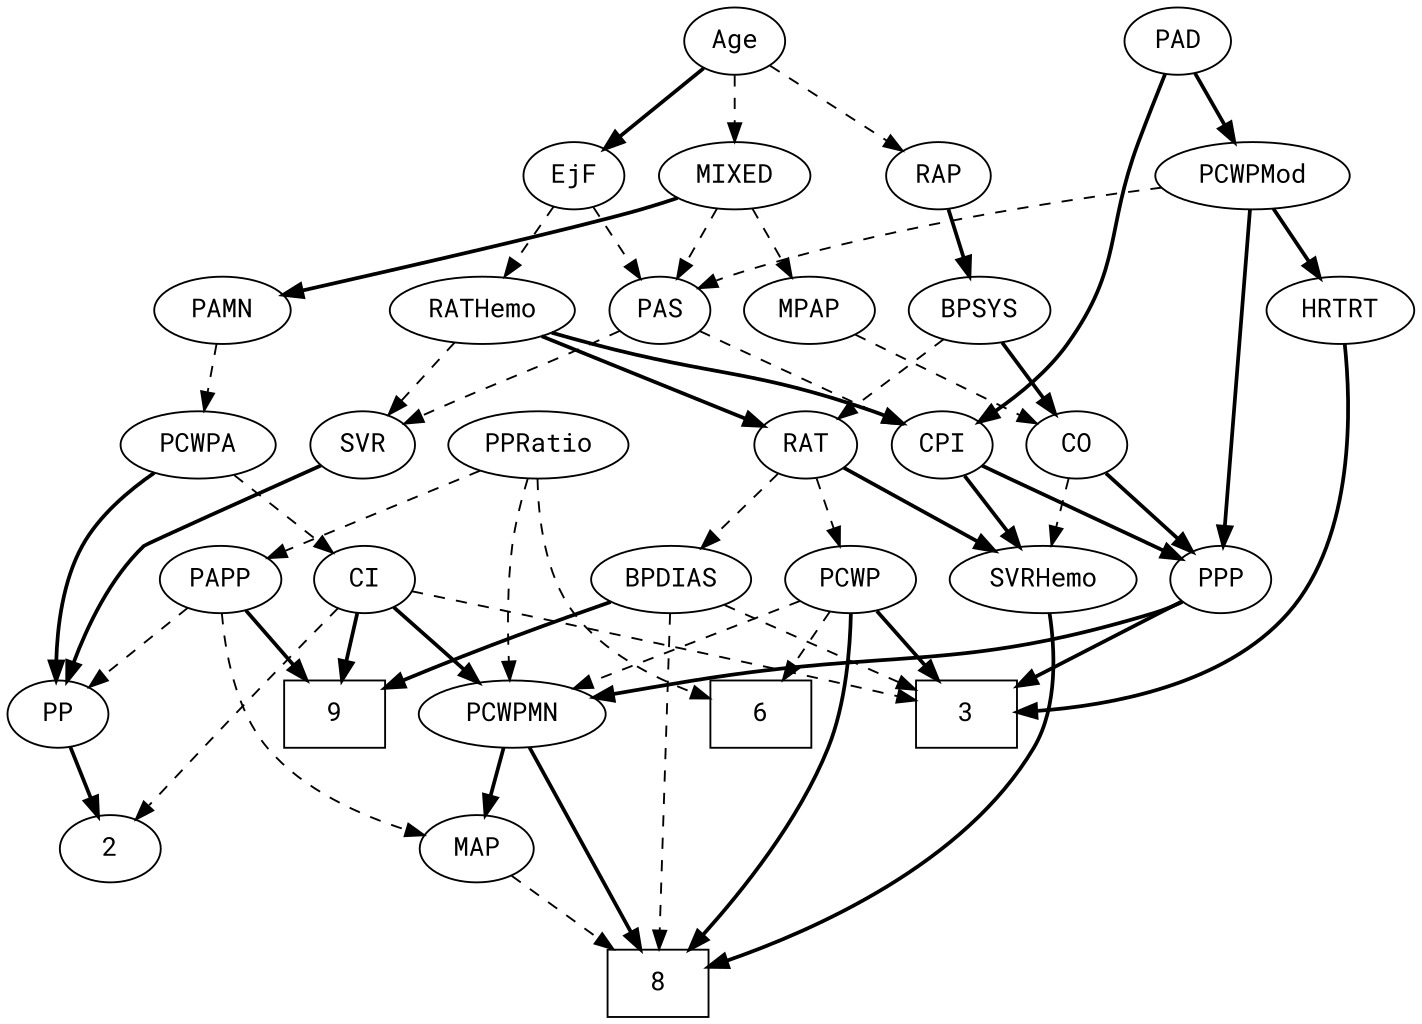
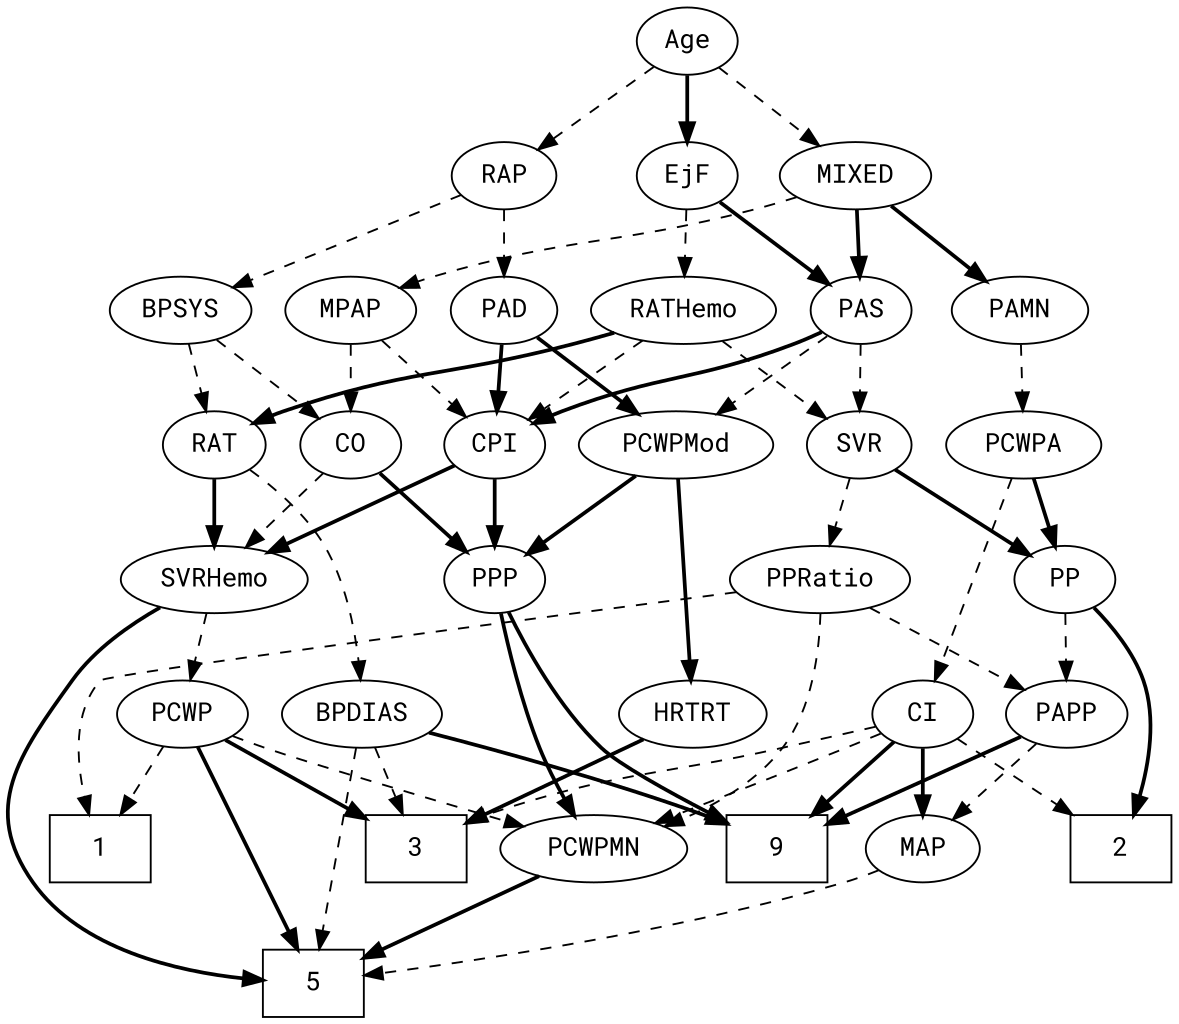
(937, 224) -> (780, 370)
none -> (504, 234)
(956, 234) -> (356, 237)
(612, 235) -> (766, 237)
(702, 235) -> (858, 234)
none -> (408, 364)
(1023, 370) -> (260, 373)
(719, 371) -> (601, 369)
(792, 374) -> (687, 376)
(825, 503) -> (201, 637)
none -> (842, 503)
(429, 638) -> (777, 775)
(1108, 639) -> (588, 734)
(146, 642) -> (1066, 638)
(761, 714) -> (100, 849)
(497, 772) -> (923, 769)
(110, 849) -> (1121, 849)
(658, 983) -> (313, 983)
